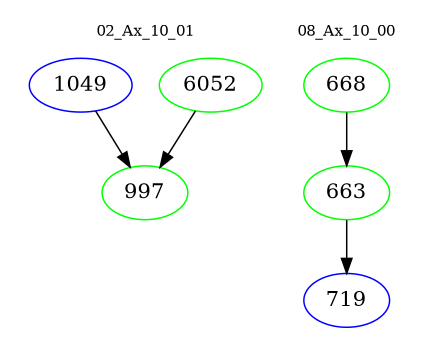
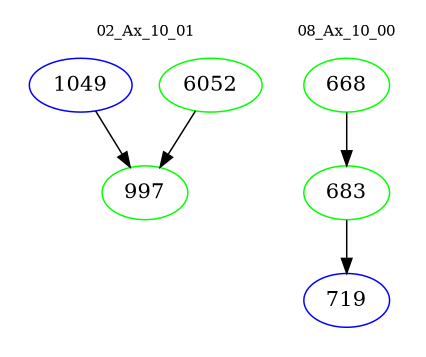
(347, 193) -> (347, 193)
